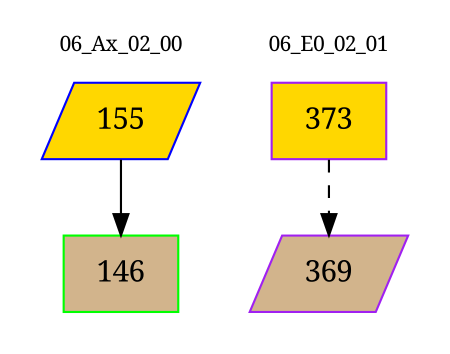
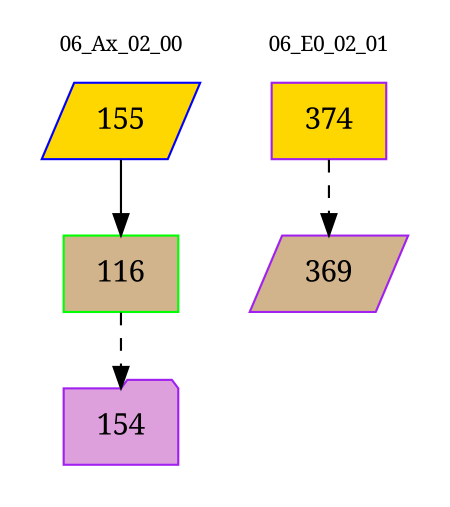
(329, 121) -> (329, 121)
(121, 274) -> (121, 274)
none -> (121, 427)
